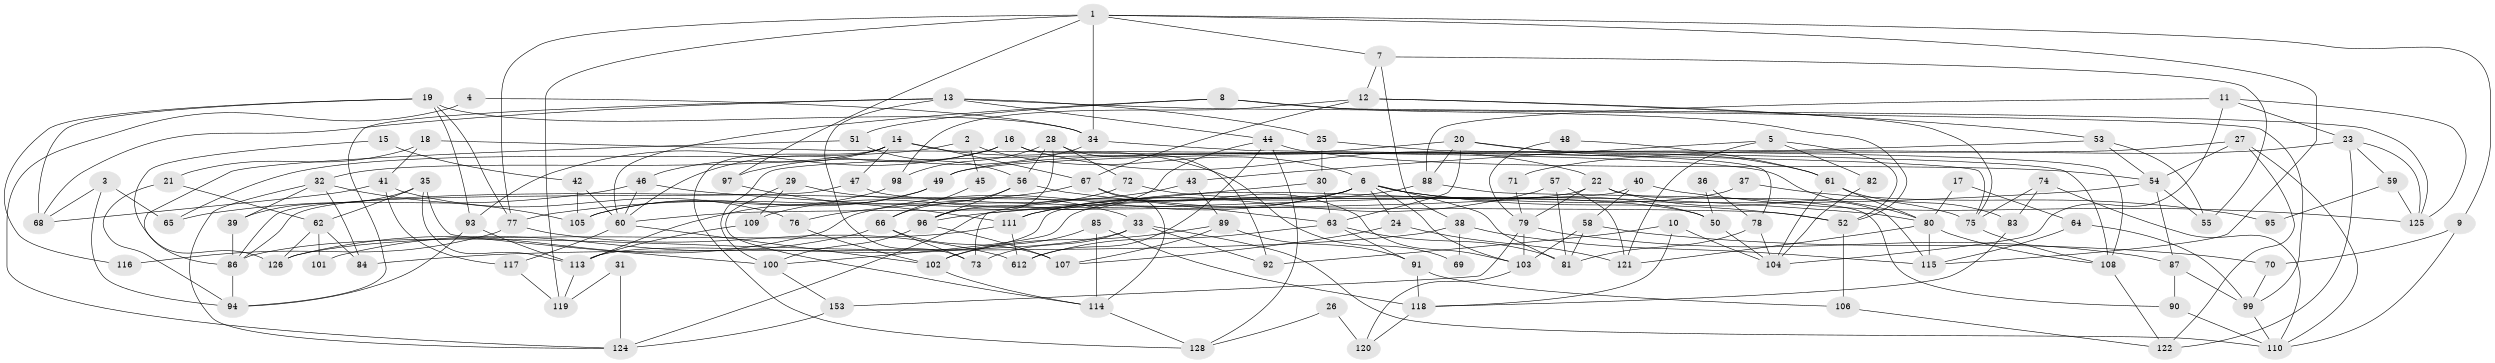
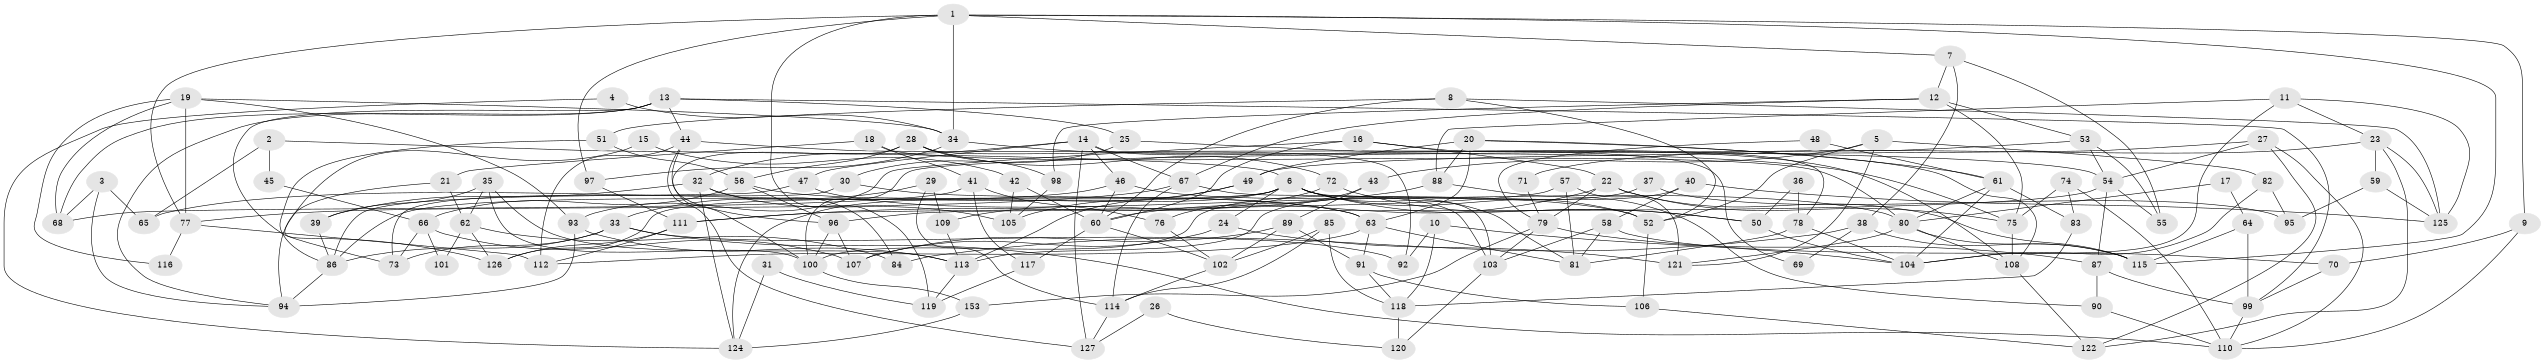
none -> (2279, 203)
(1013, 209) -> (706, 158)
(1019, 265) -> (541, 265)
(1198, 349) -> (1088, 349)
